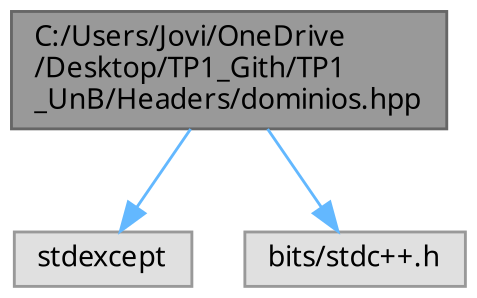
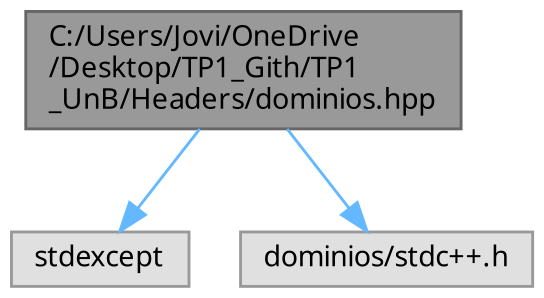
(355, 259) -> (387, 259)
